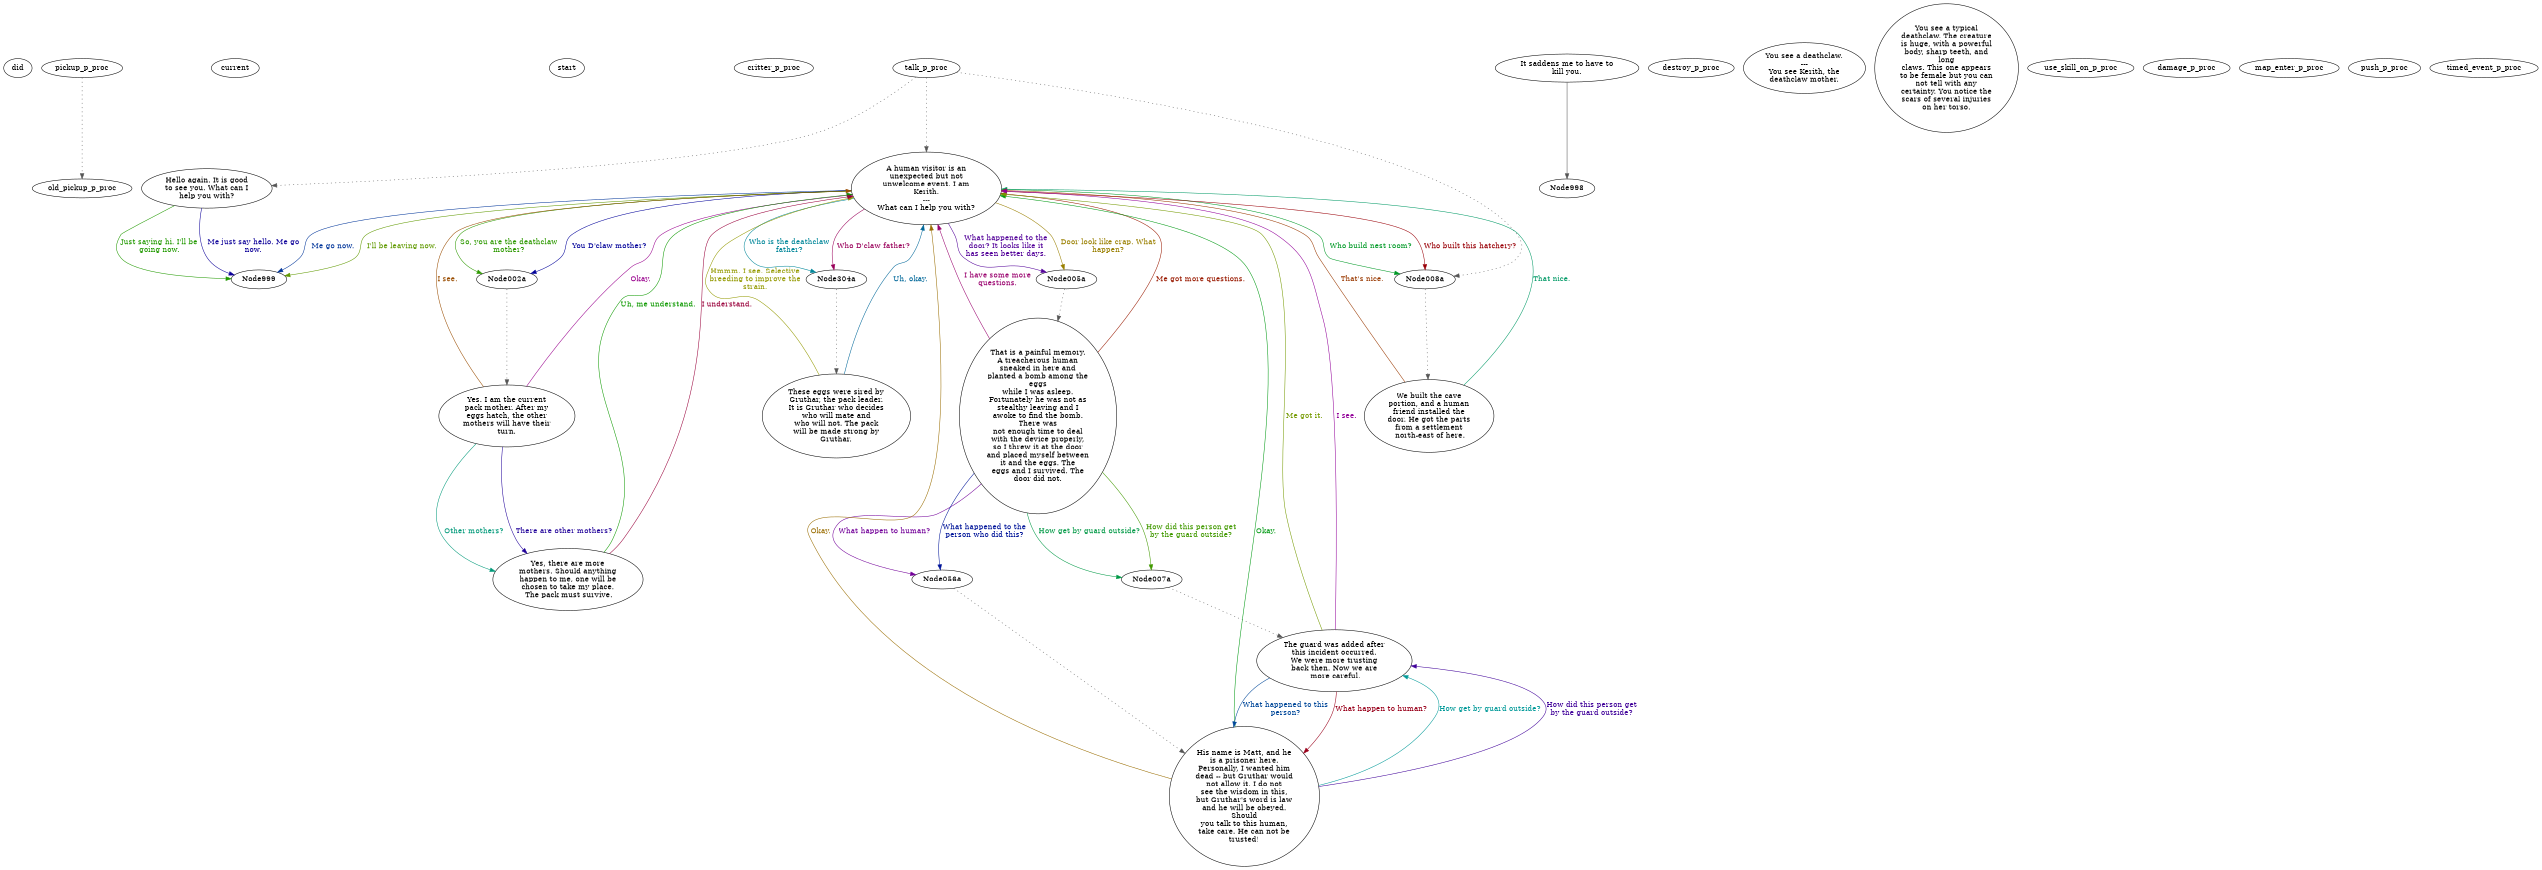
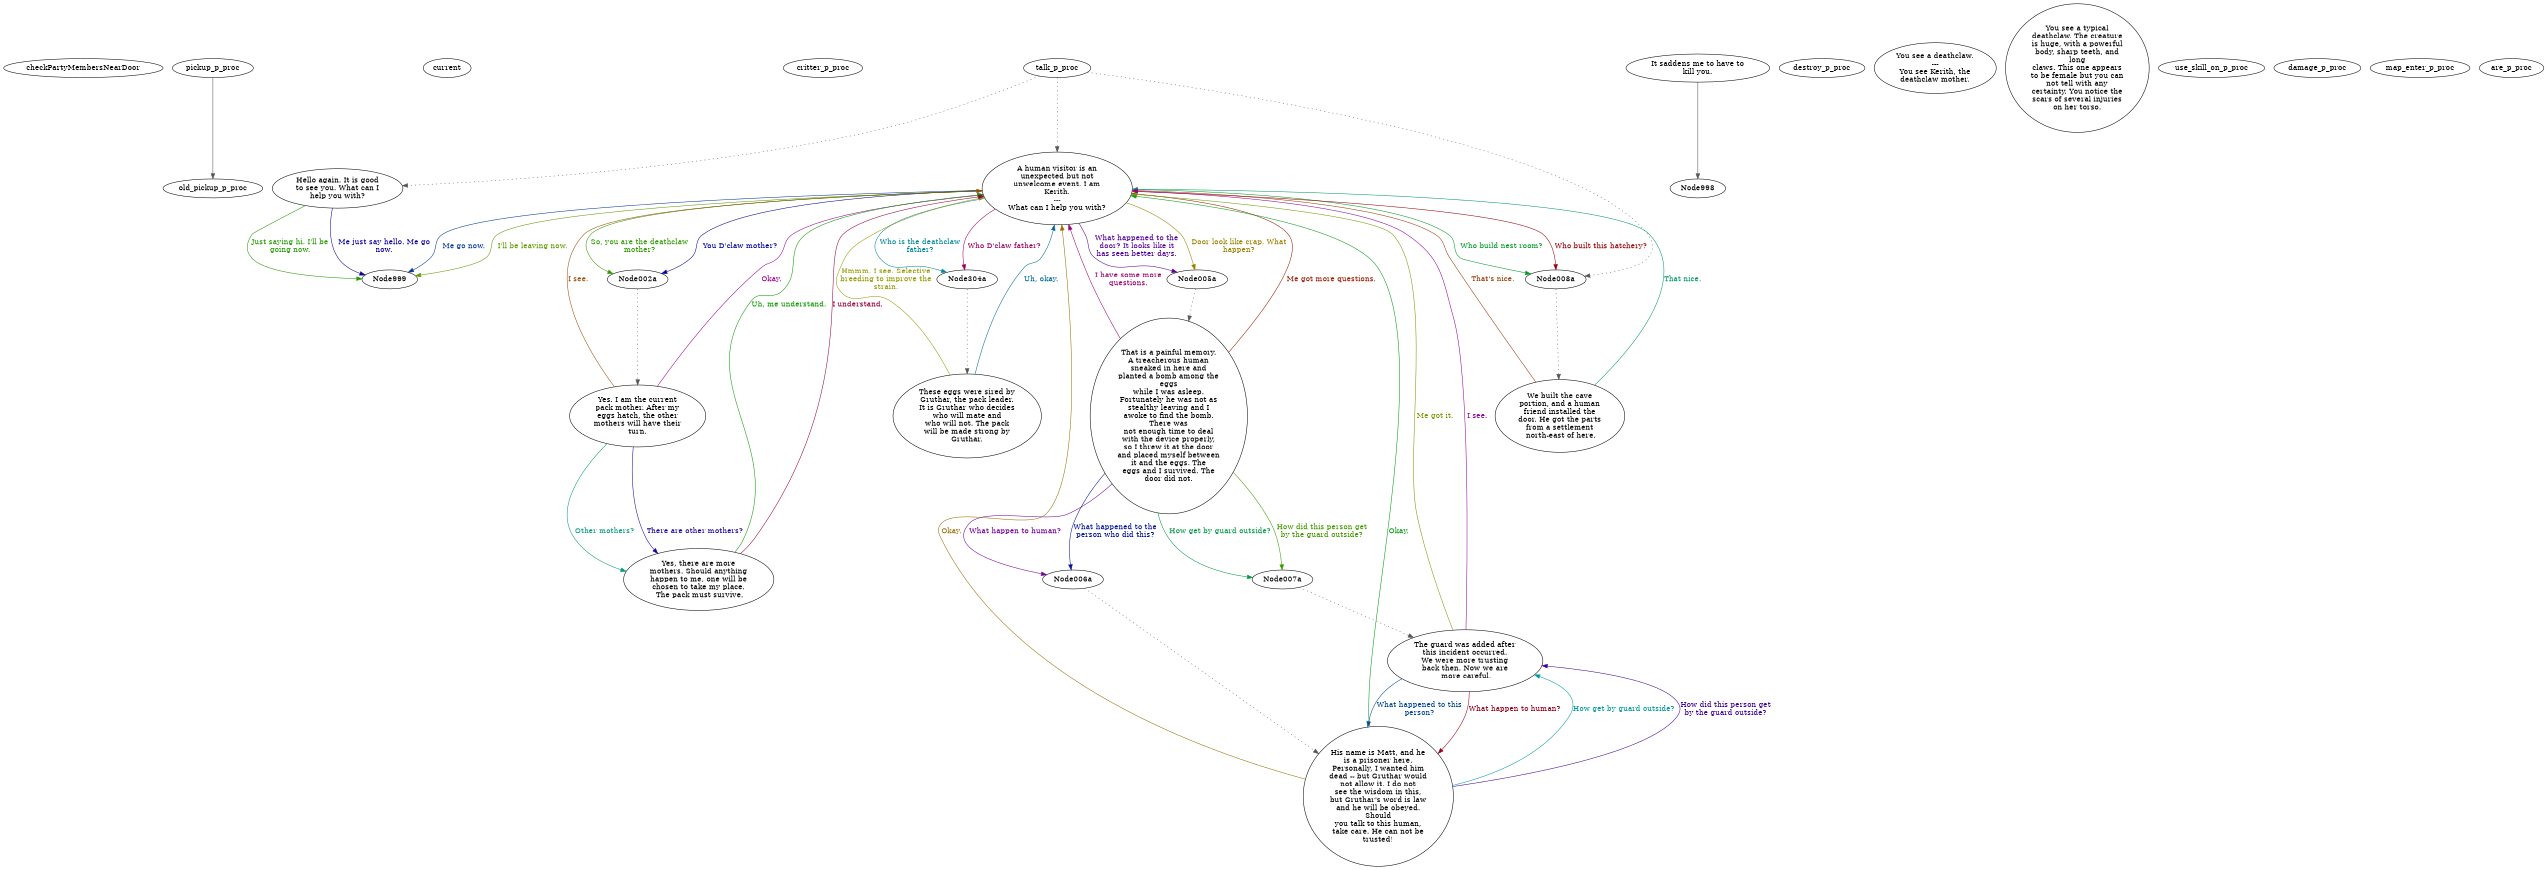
(18, 68) -> (83, 68)
(567, 68) -> none
(2385, 68) -> (2512, 68)
(2484, 68) -> none
(82, 126) -> (213, 126)
(942, 579) -> (1073, 579)
